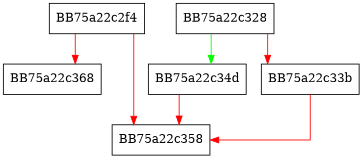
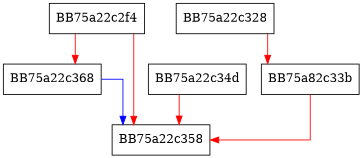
(211, 45) -> none
(310, 79) -> (310, 79)
none -> (123, 87)
